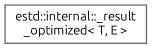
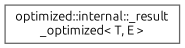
(76, 24) -> (92, 24)
